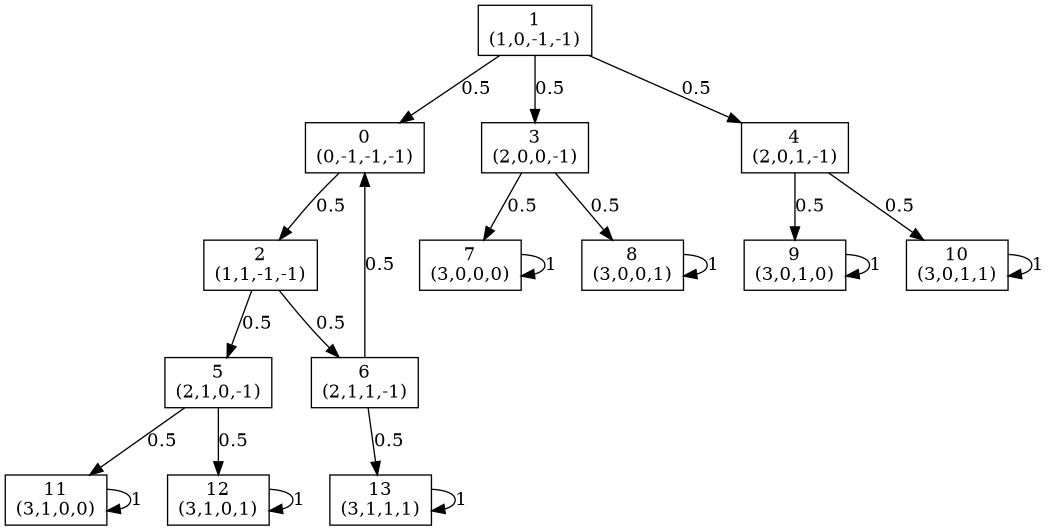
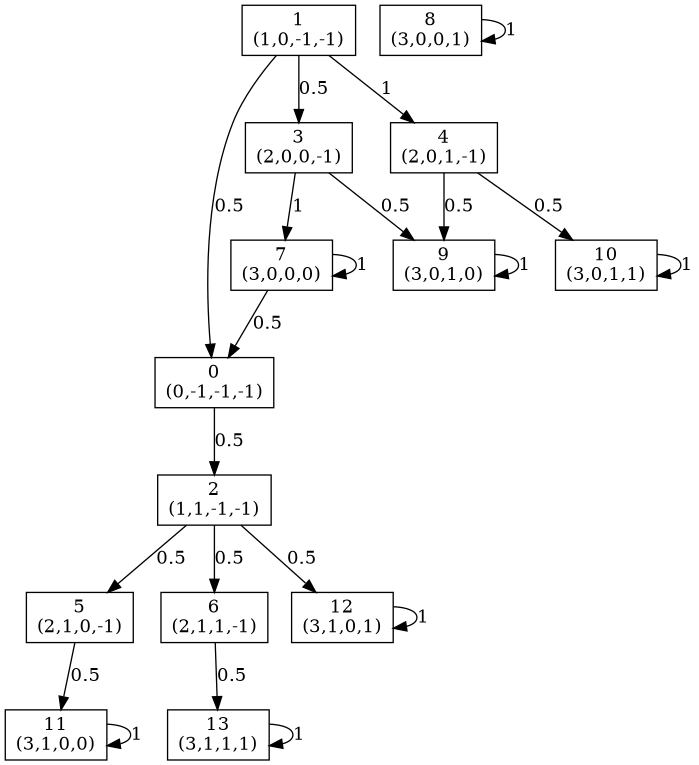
(697, 89) -> (387, 89)
(579, 201) -> (366, 202)
(522, 206) -> (299, 206)
(365, 272) -> (252, 318)
(218, 435) -> (273, 554)
